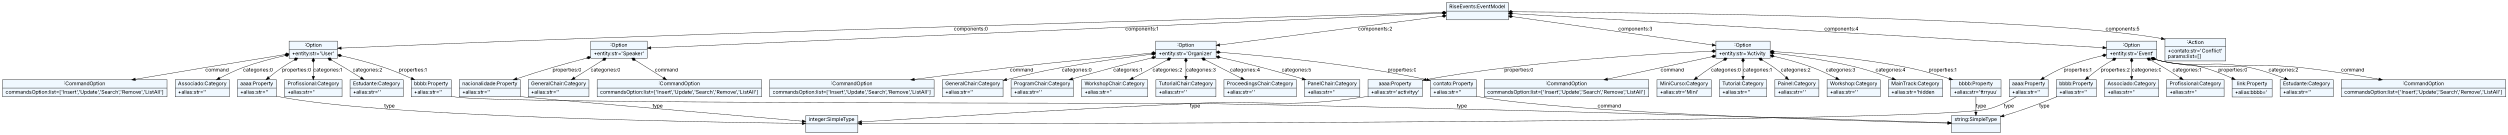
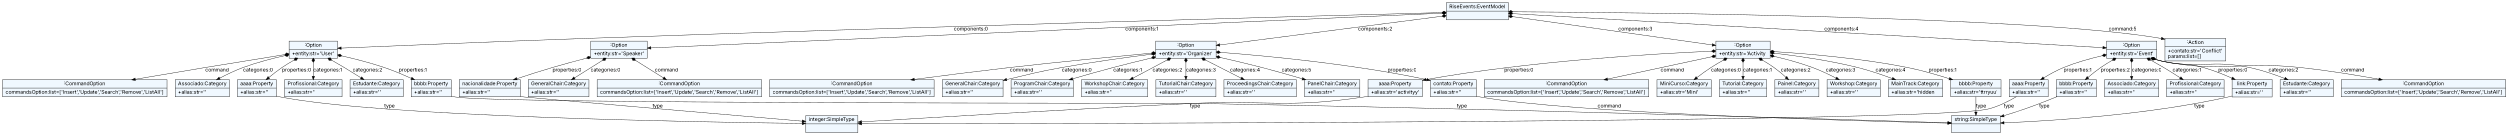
(2123, 29) -> (2123, 29)
(2252, 92) -> (2249, 92)
none -> (2119, 114)
